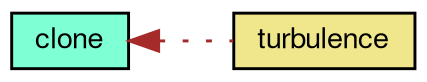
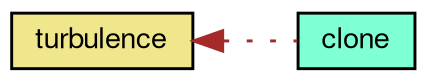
(196, 41) -> (260, 41)
